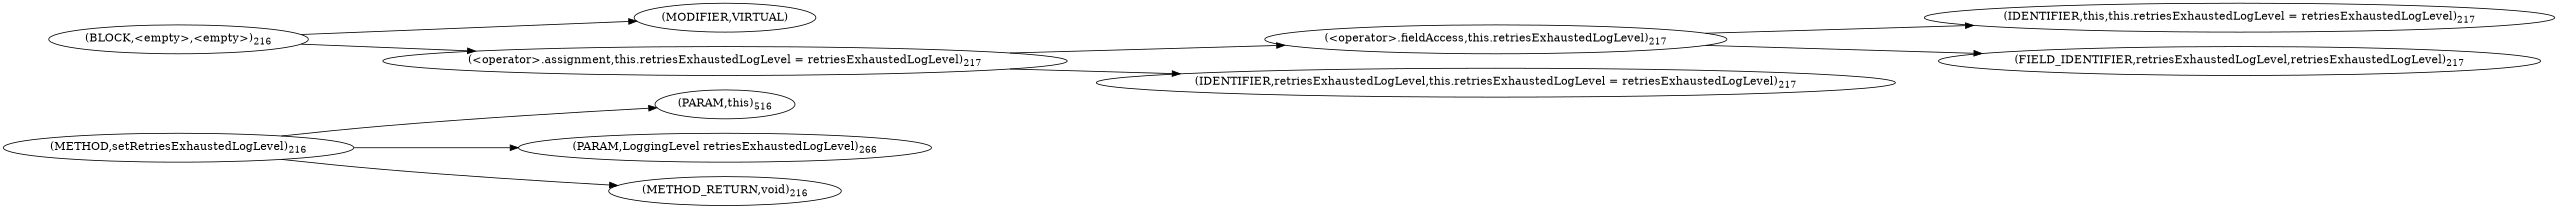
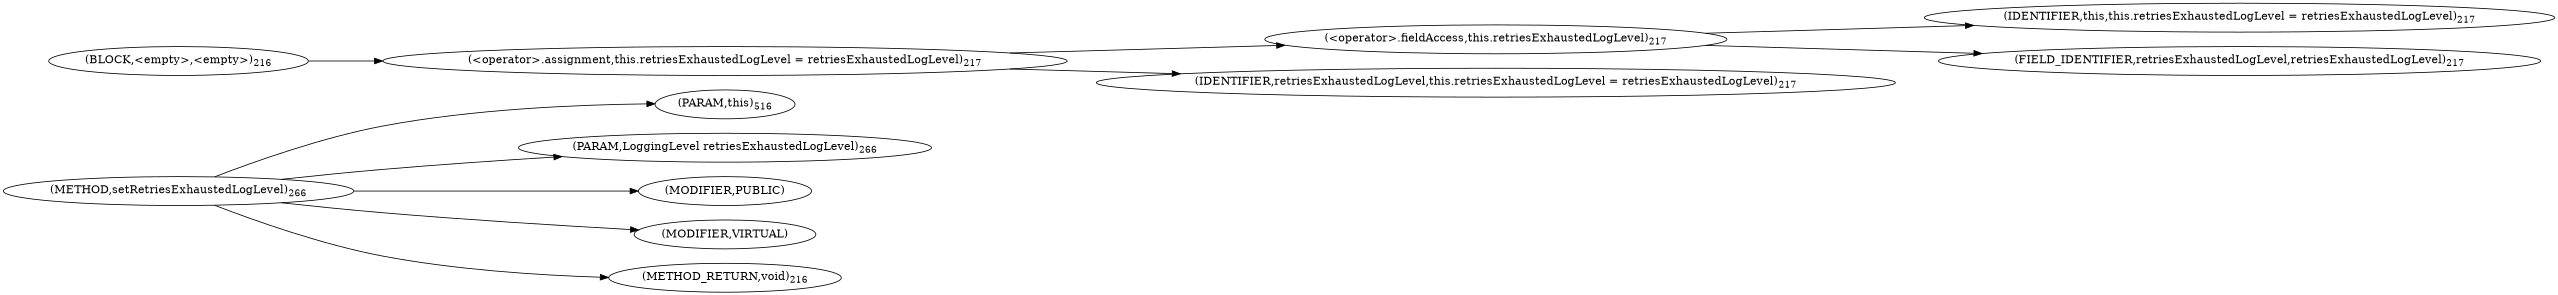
(465, 28) -> (456, 218)
(298, 147) -> (298, 190)
none -> (725, 191)
